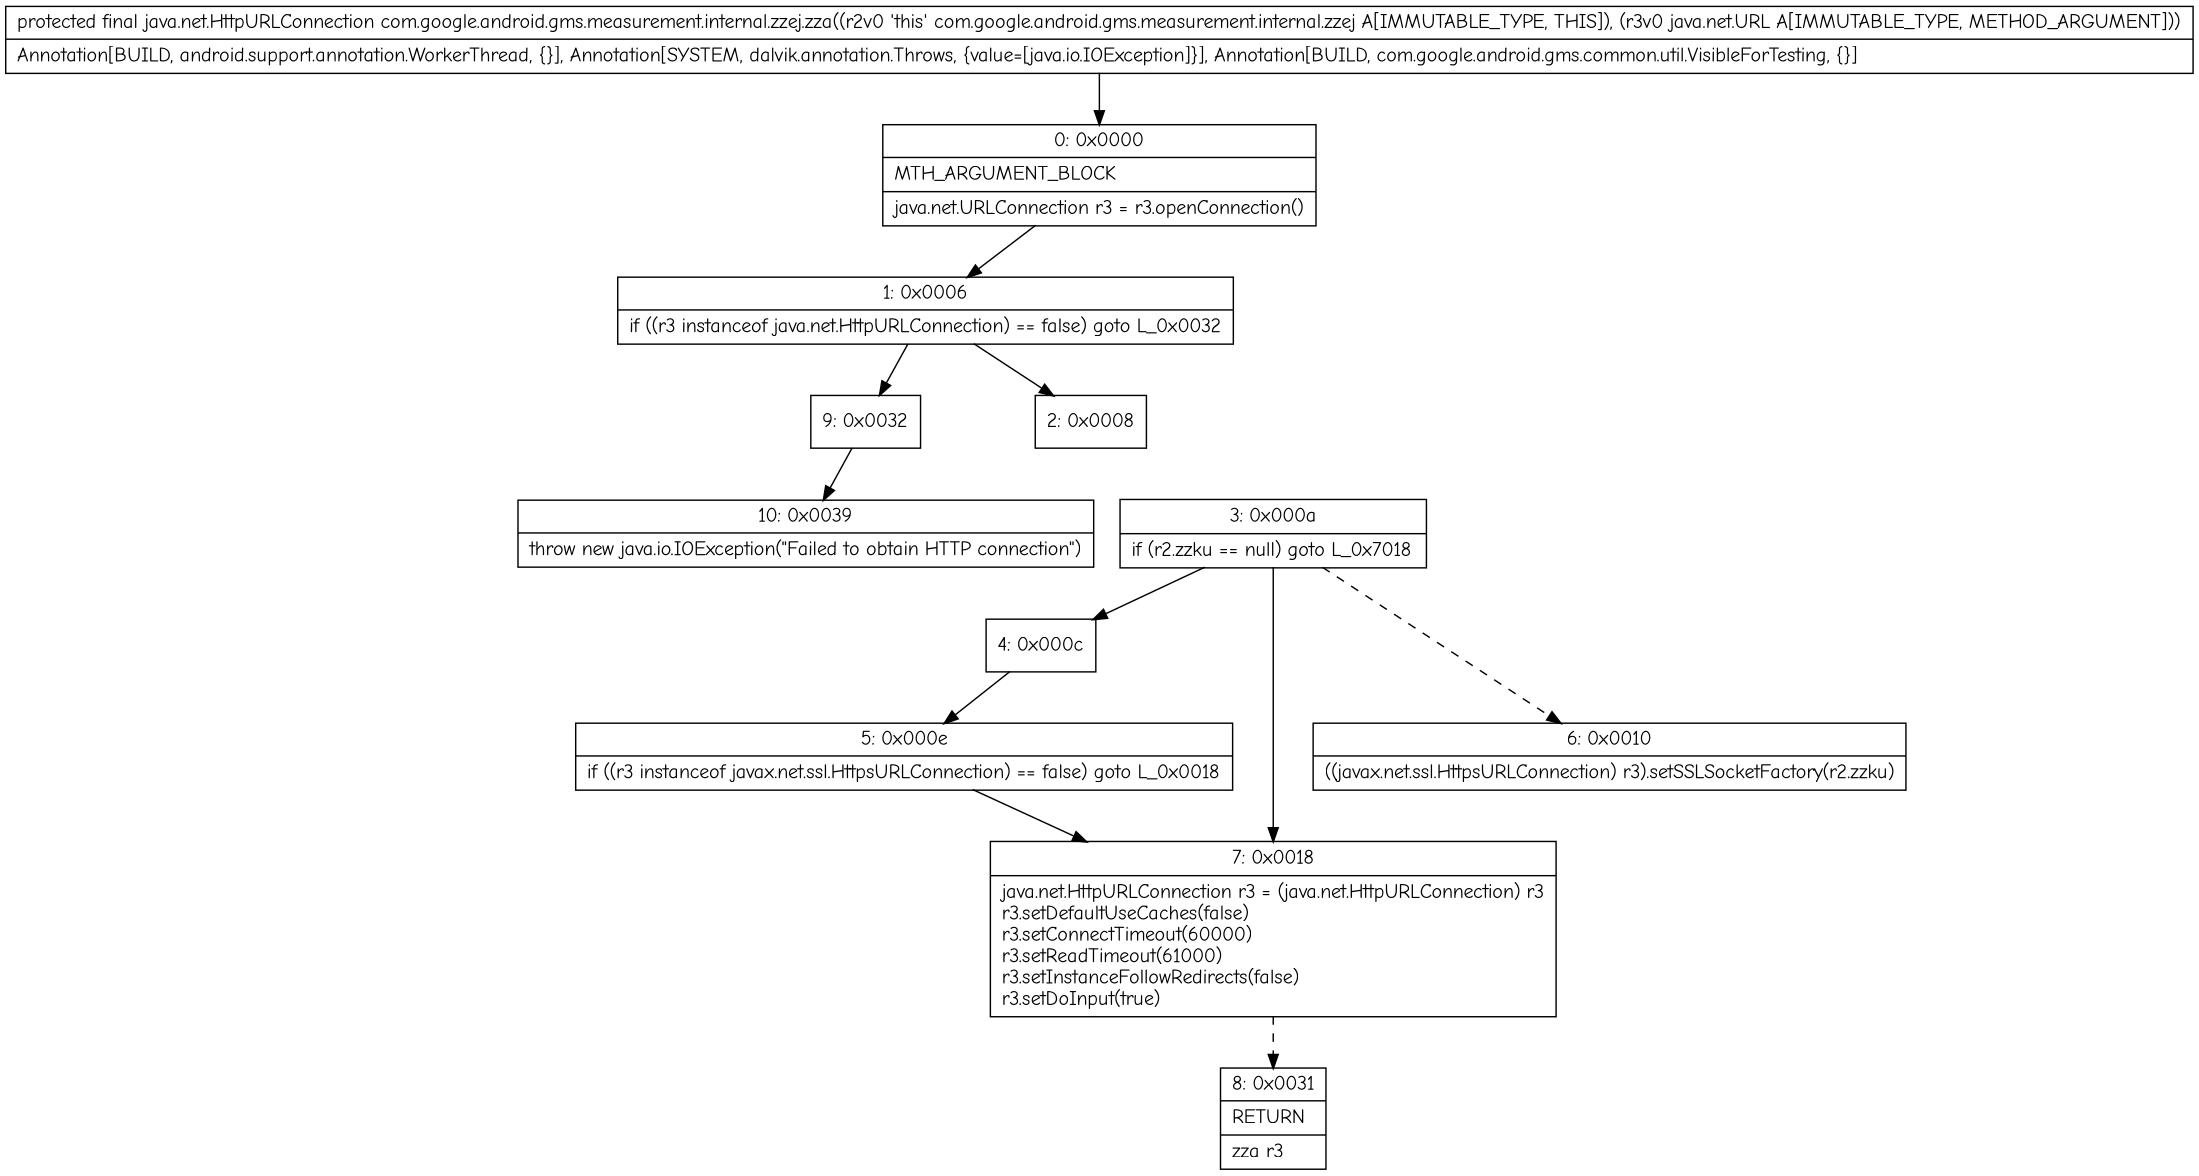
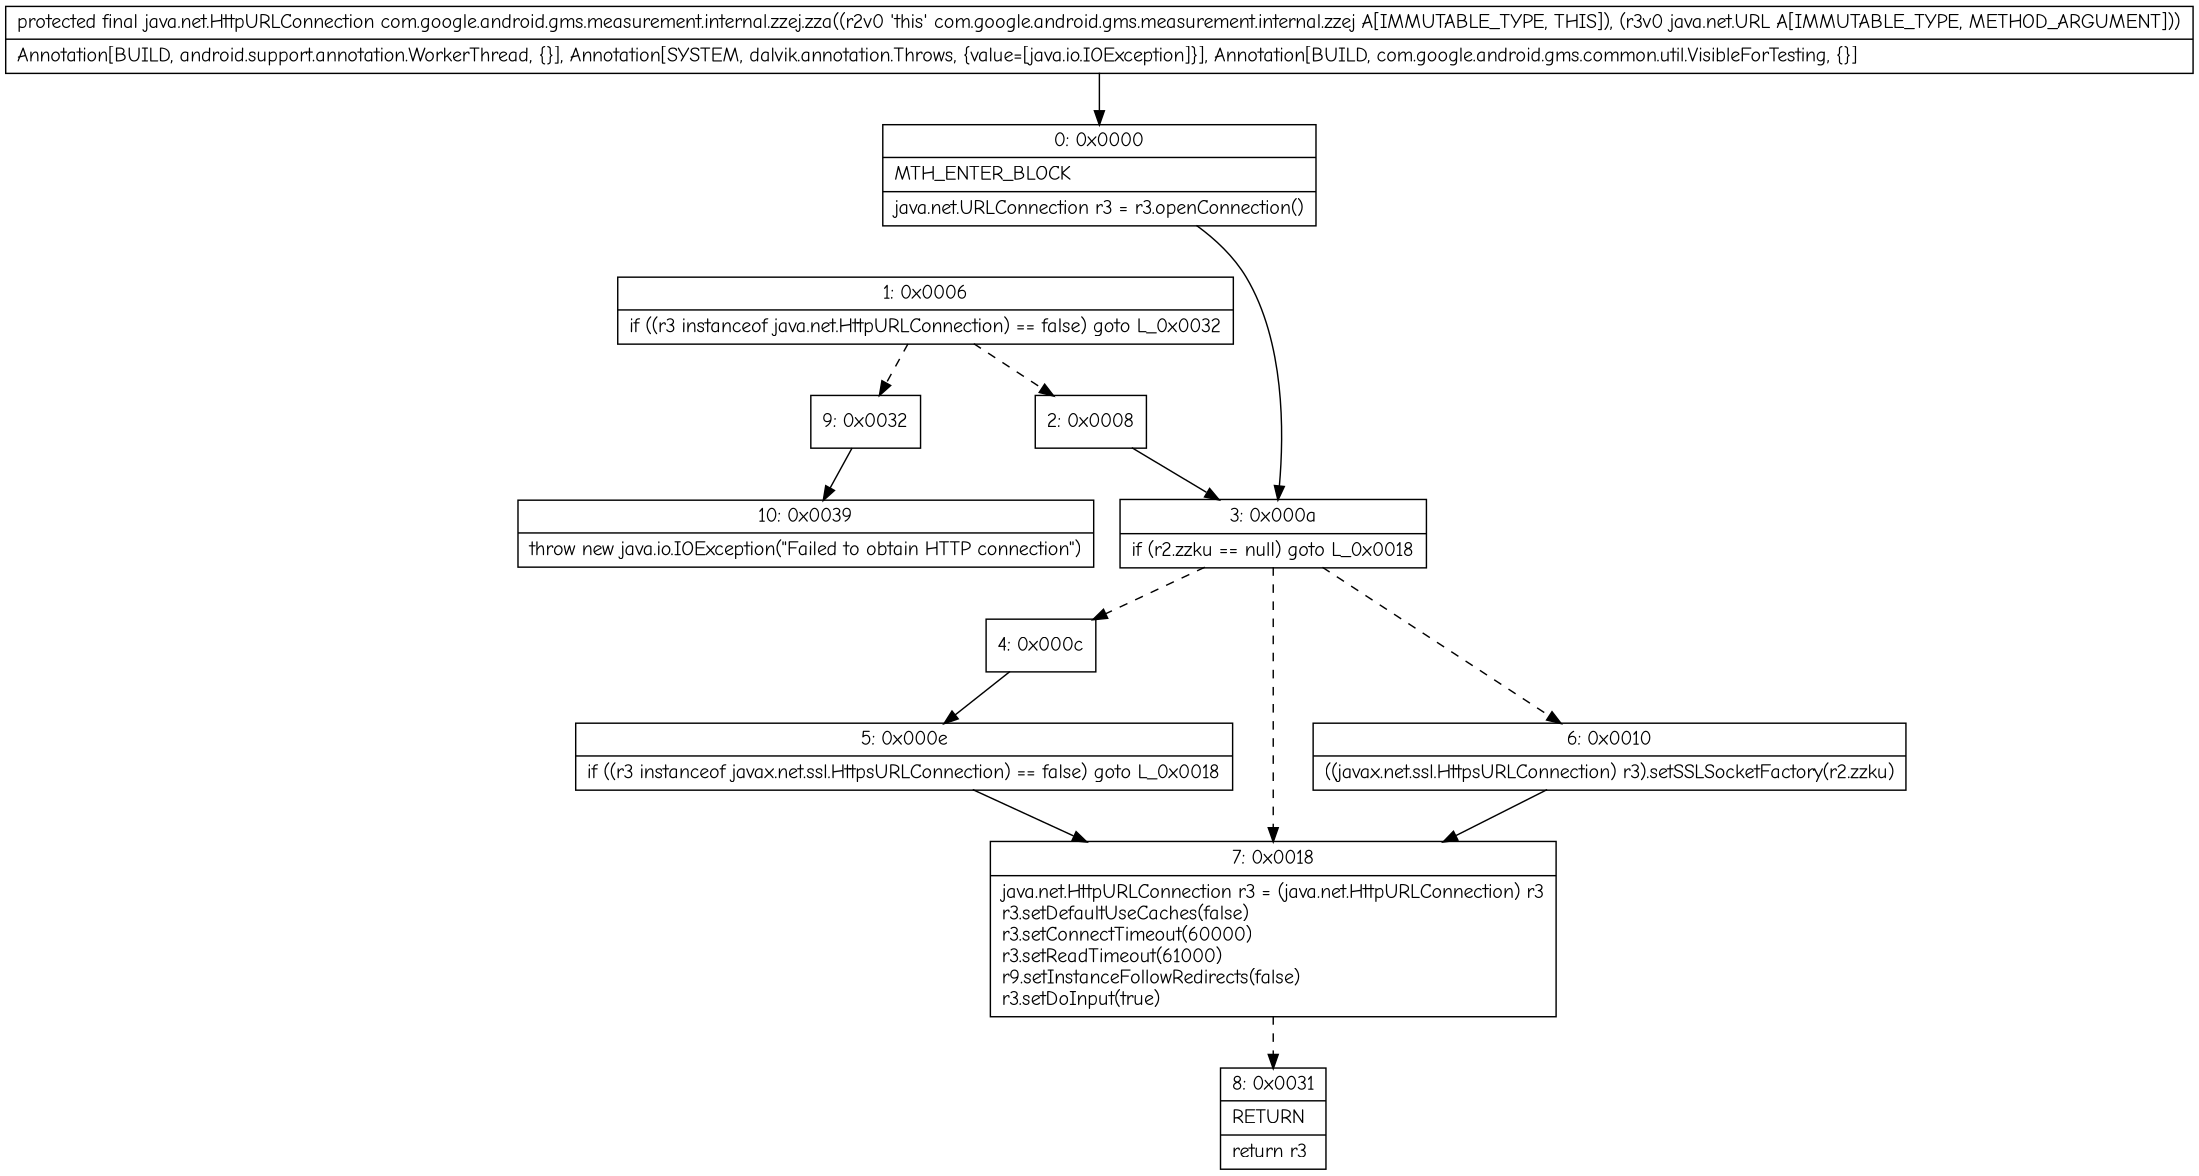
(1005, 174) -> (983, 174)
(1007, 247) -> (1272, 343)
(897, 363) -> (897, 363)
(1008, 366) -> (1008, 366)
none -> (1169, 470)
(1272, 550) -> (1273, 550)
(1155, 590) -> (1155, 590)
(1273, 697) -> (1273, 697)
none -> (1502, 813)
(1151, 978) -> (1151, 978)
(1258, 1151) -> (1270, 1151)
